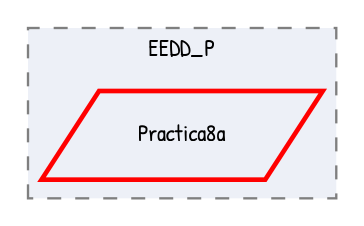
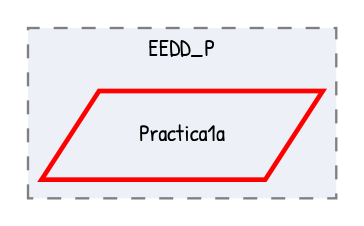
(182, 135) -> (182, 135)
